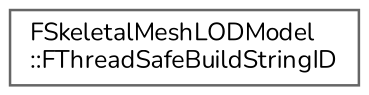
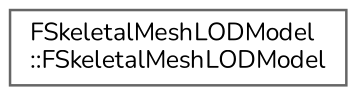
(184, 48) -> (178, 48)
